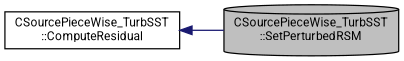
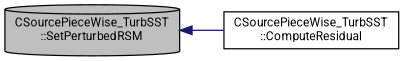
(208, 30) -> (208, 30)
